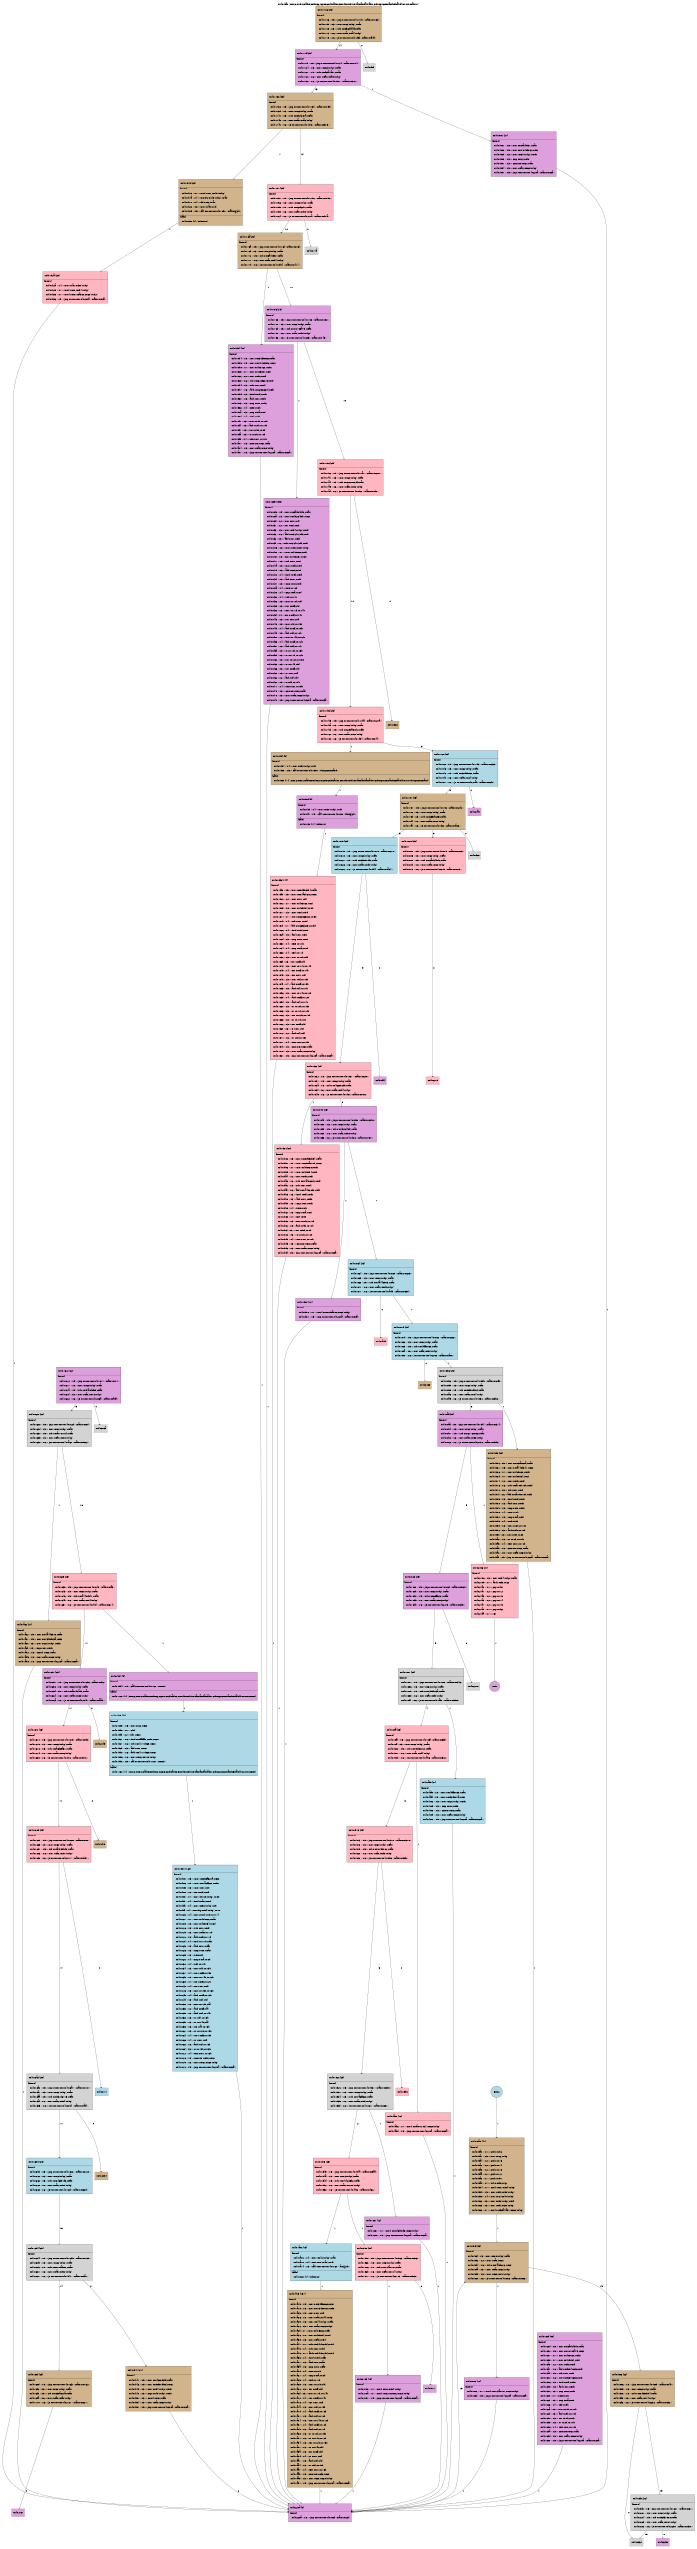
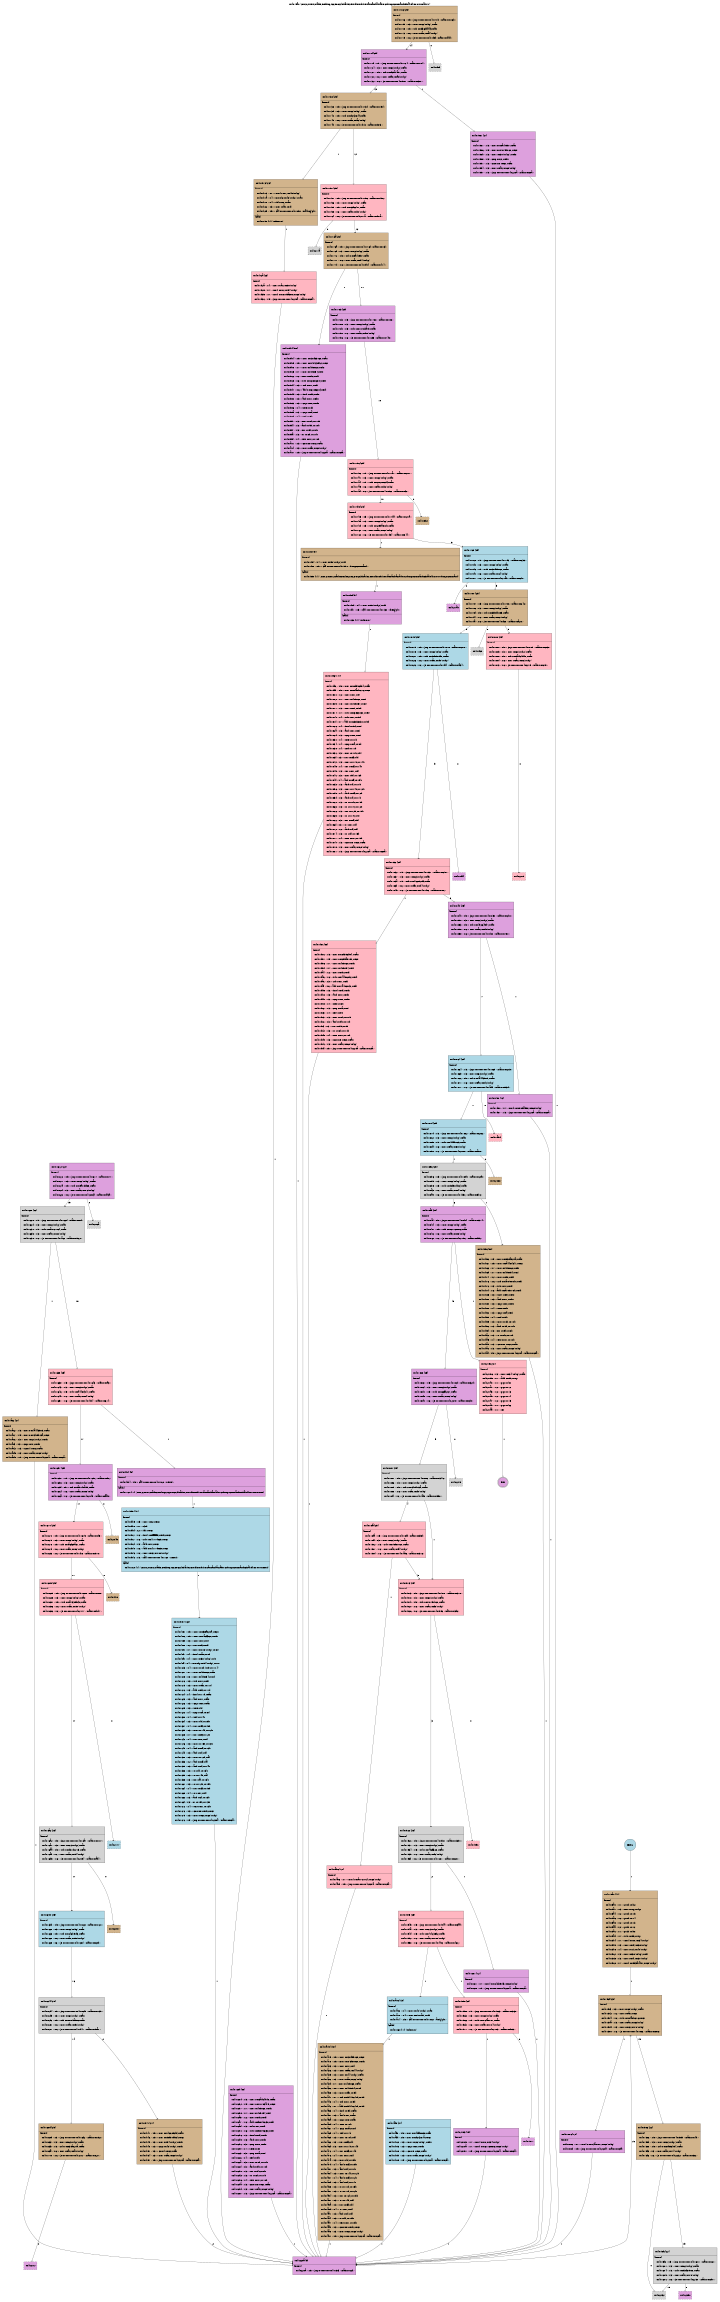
(296, 601) -> none
(456, 1740) -> (432, 1539)
